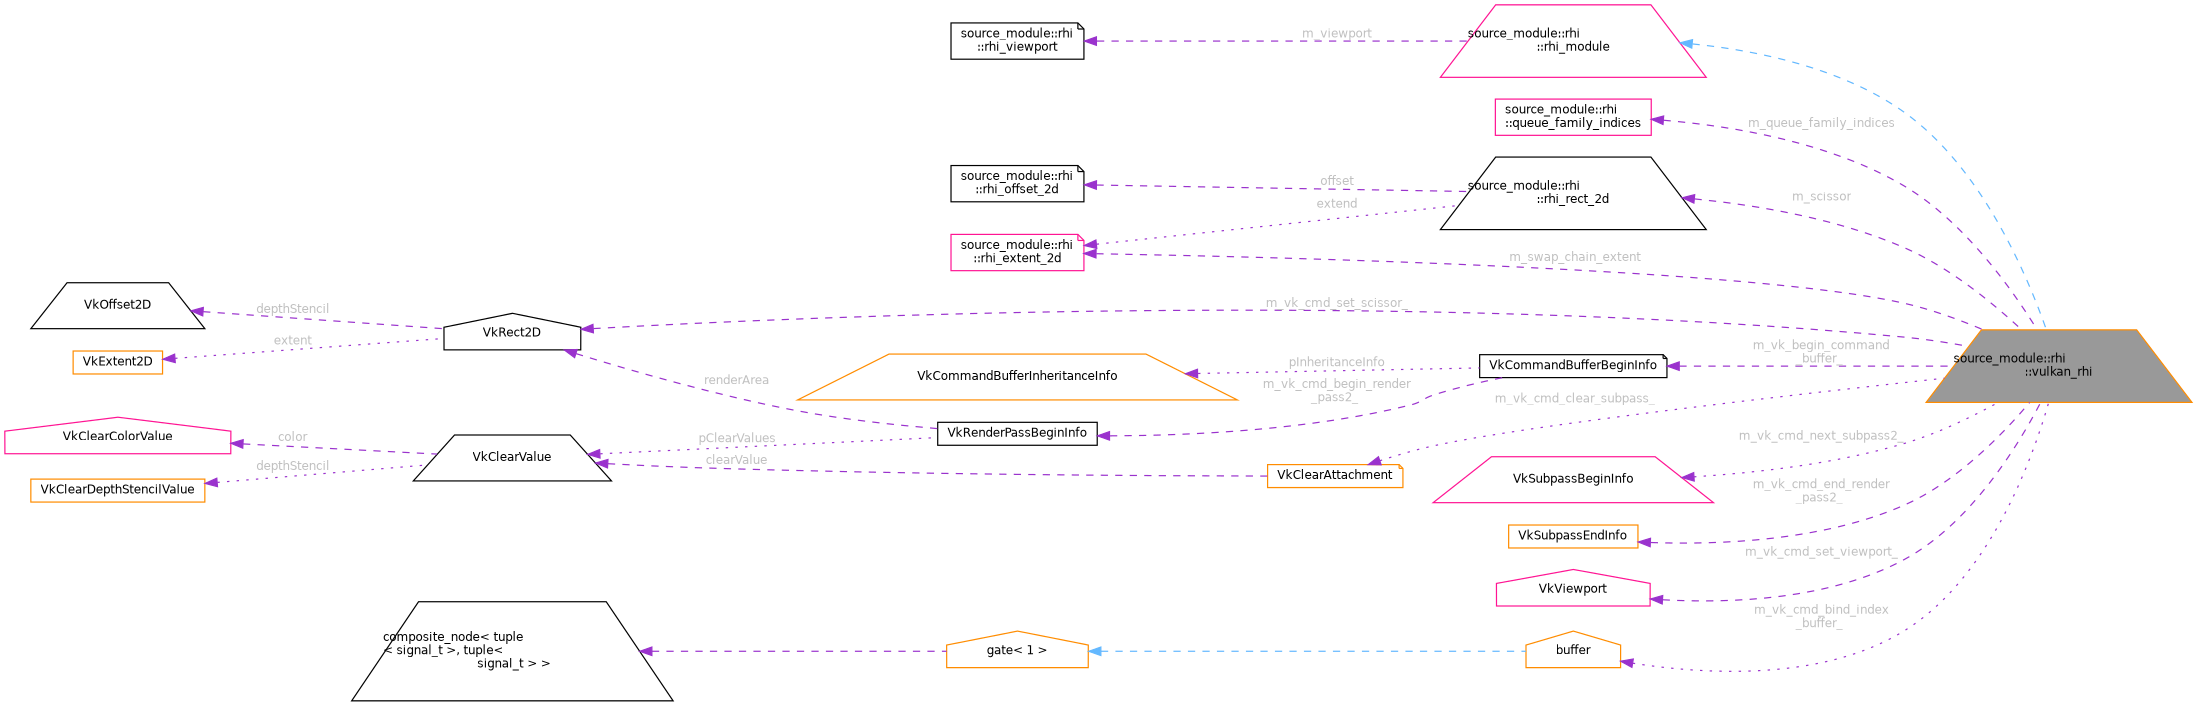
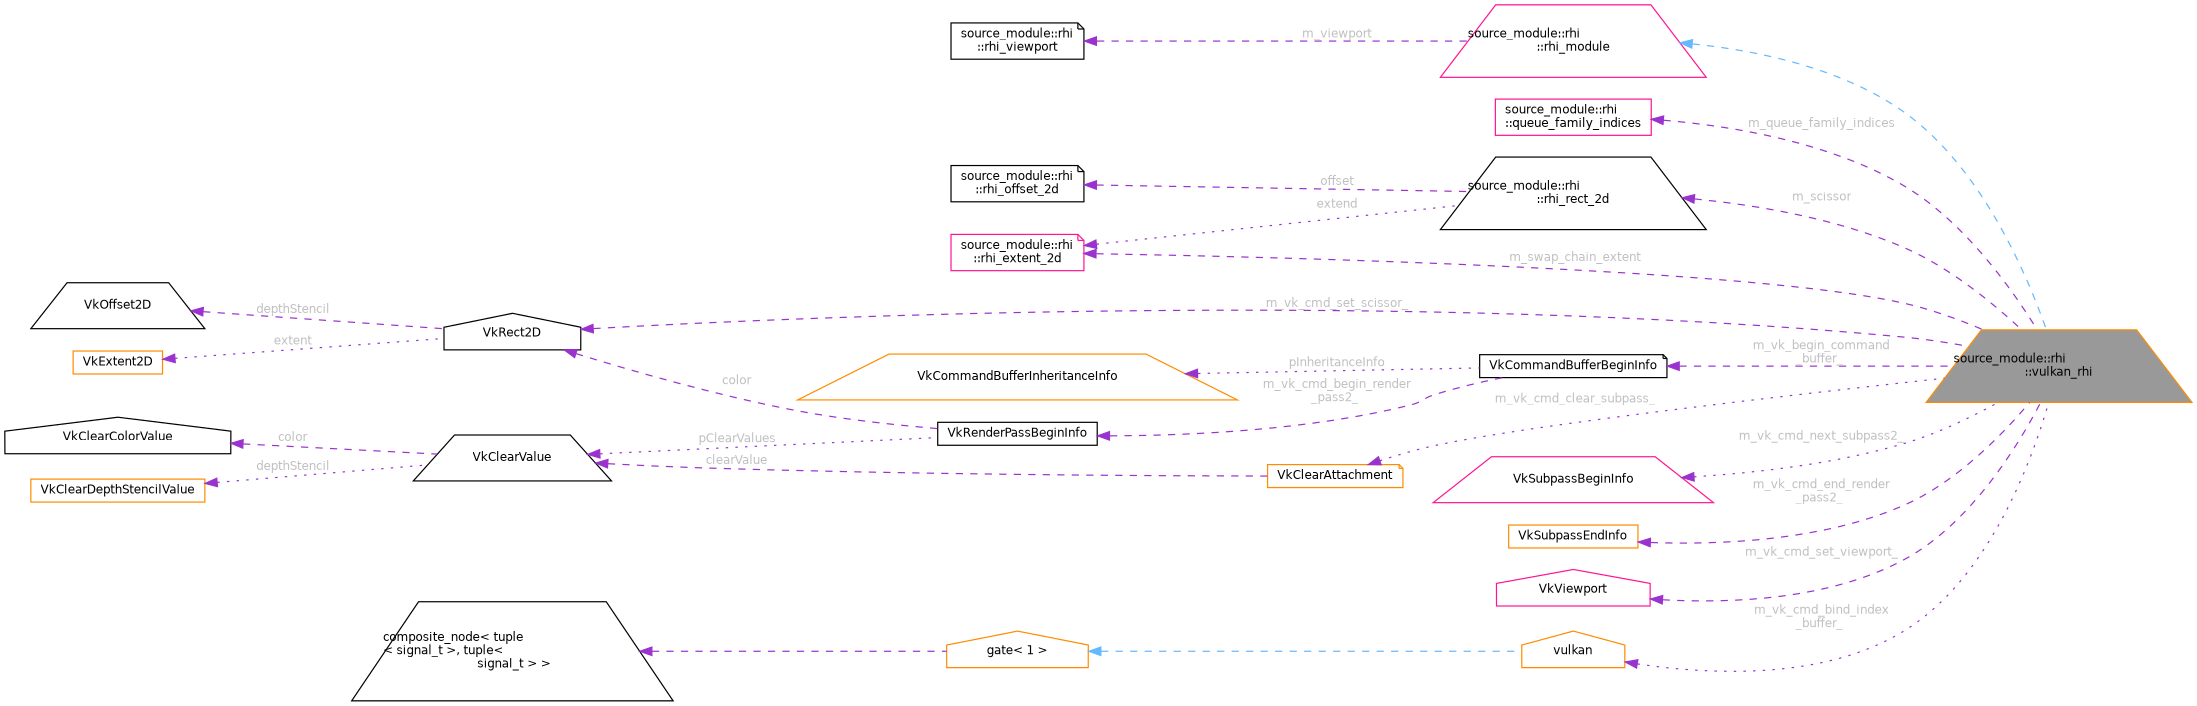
(735, 381) -> (735, 381)
(118, 437) -> (118, 437)
(1573, 651) -> (1573, 651)
